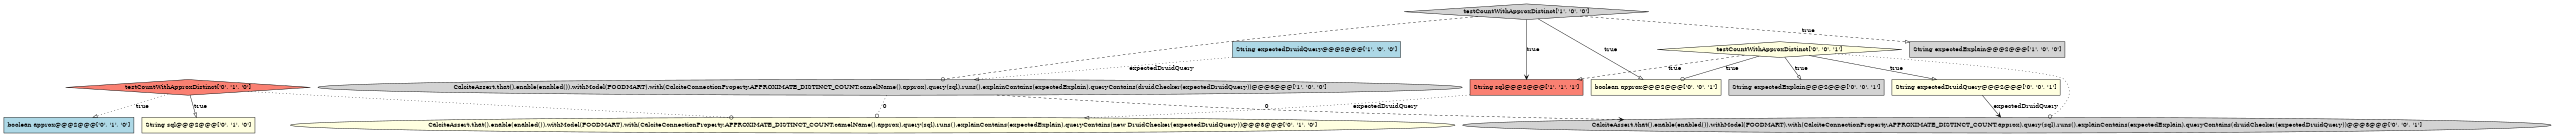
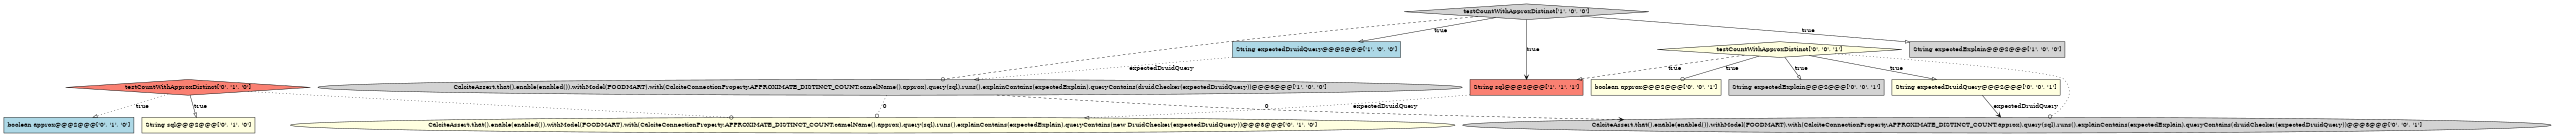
(1743, 29) -> (1743, 29)
(1589, 48) -> (1429, 29)
